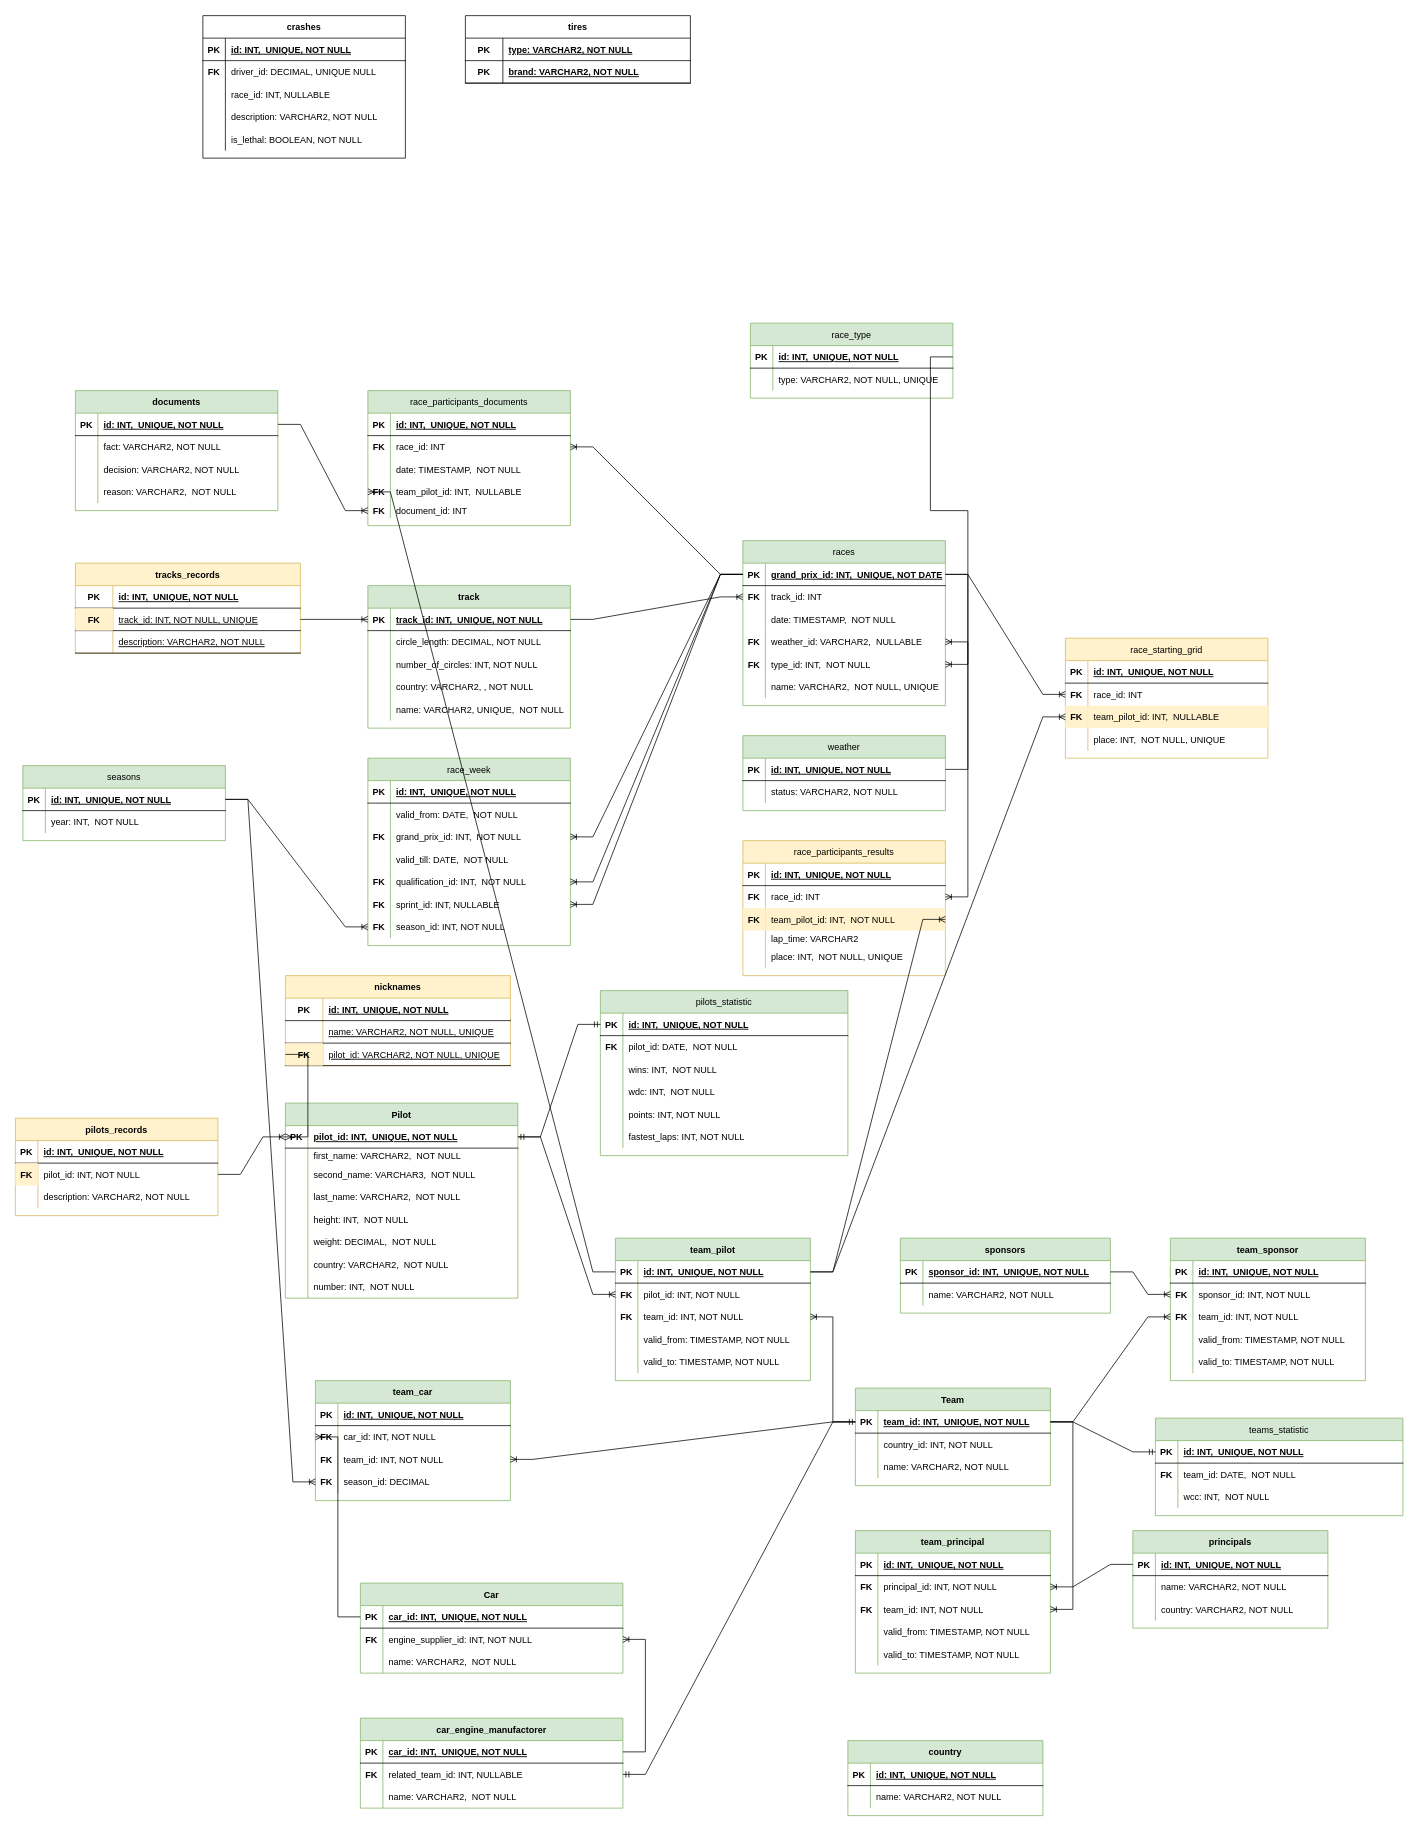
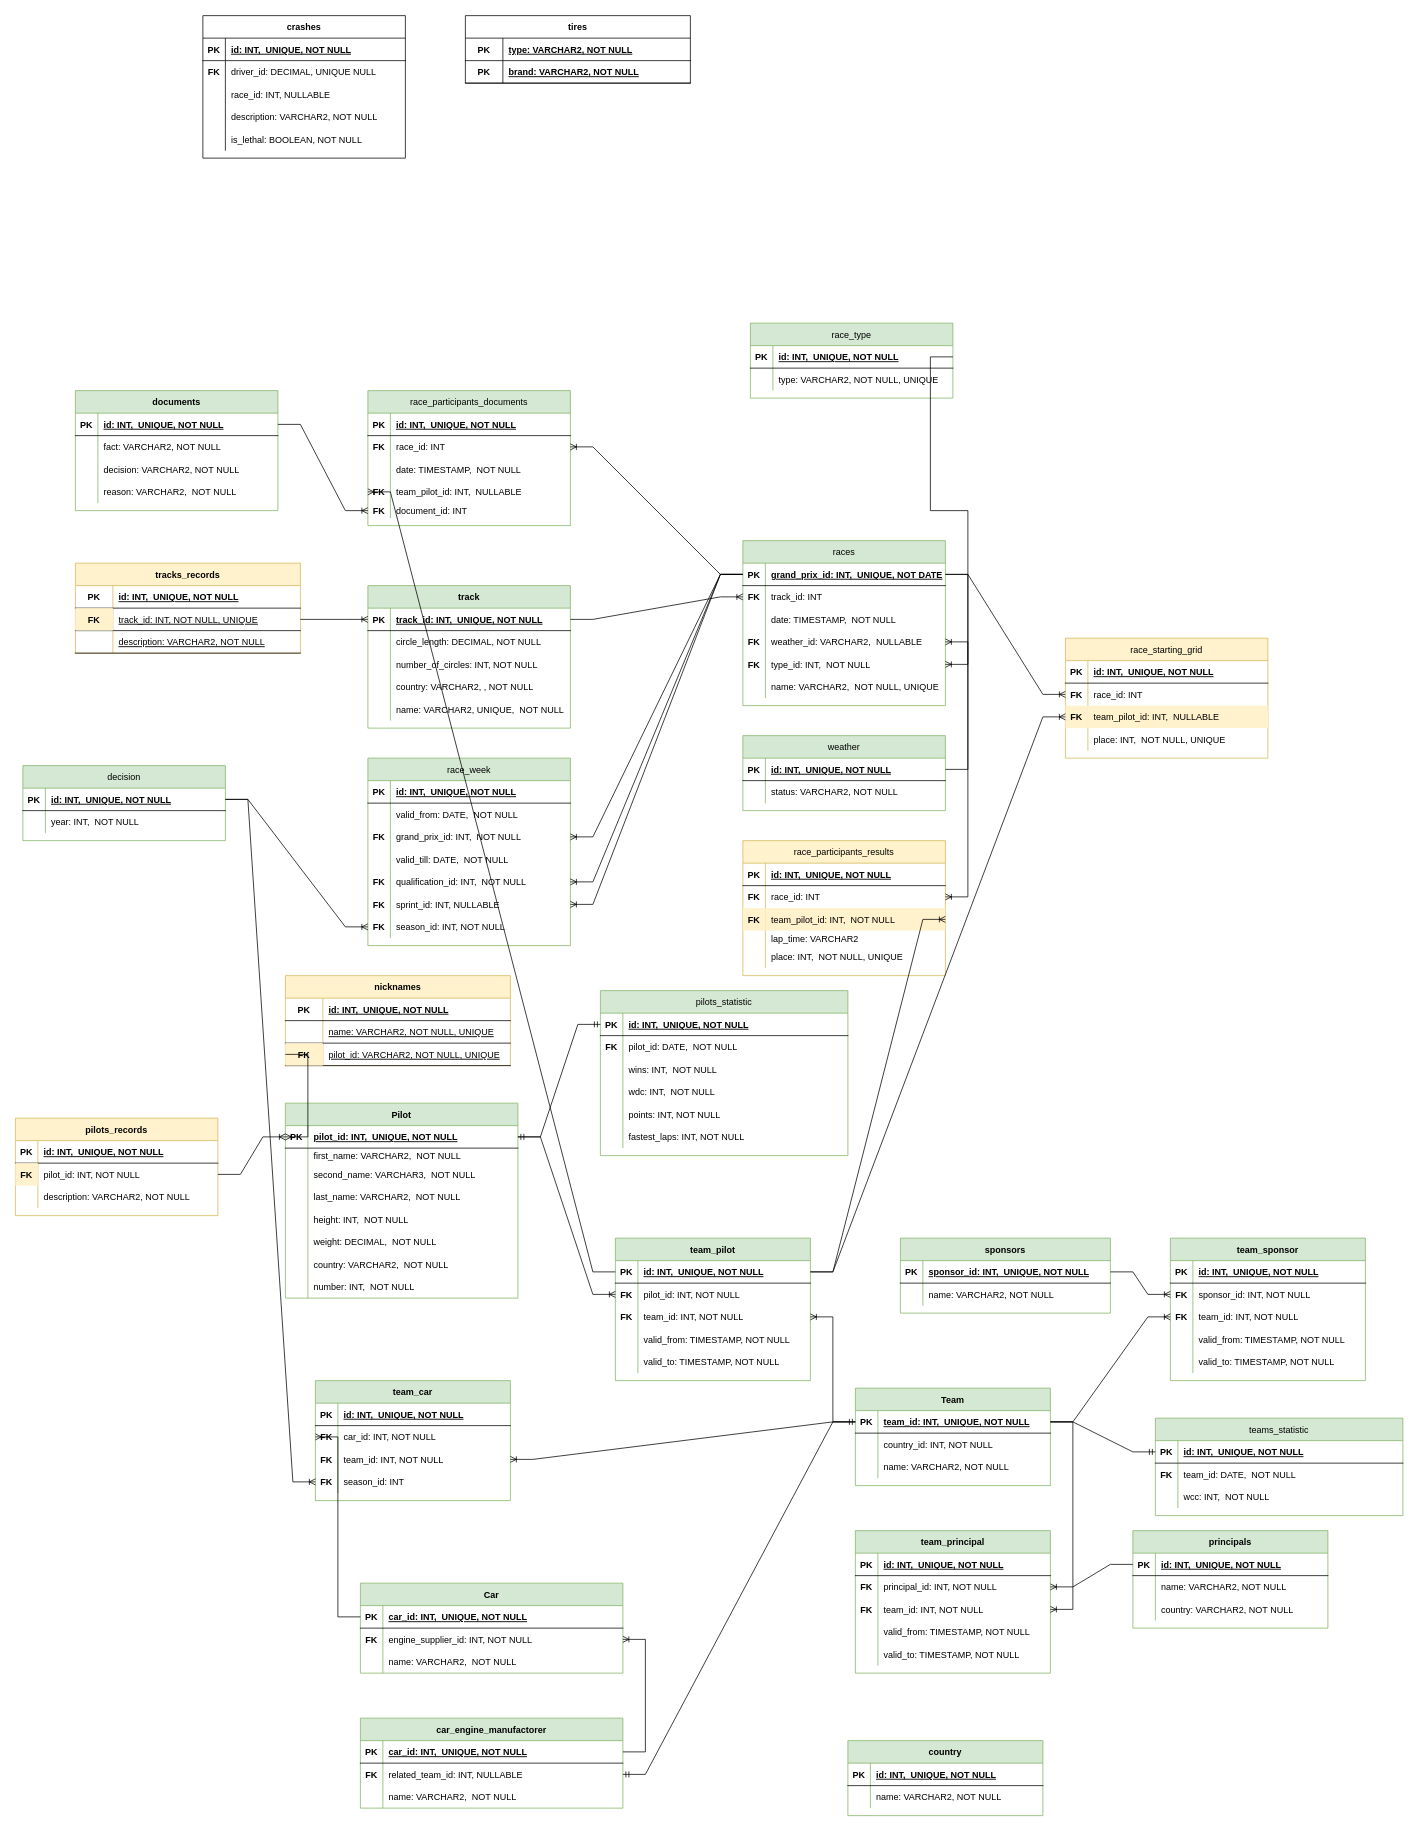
(124, 777) -> (124, 777)
(385, 1482) -> (375, 1482)
